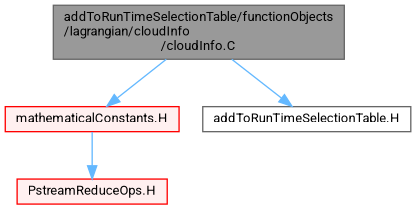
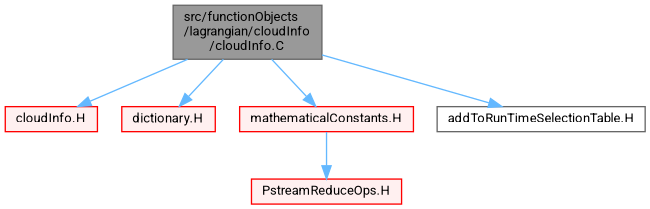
(199, 32) -> (248, 32)
none -> (51, 119)
none -> (169, 119)
